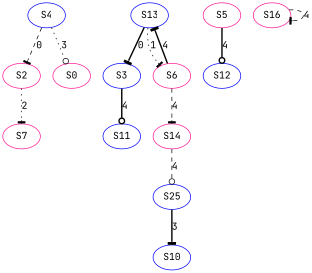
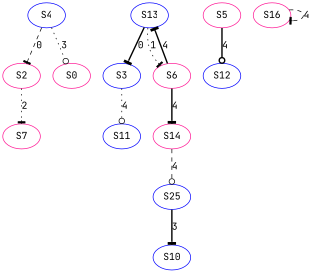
(122, 103) -> (122, 103)
(172, 104) -> (172, 104)
